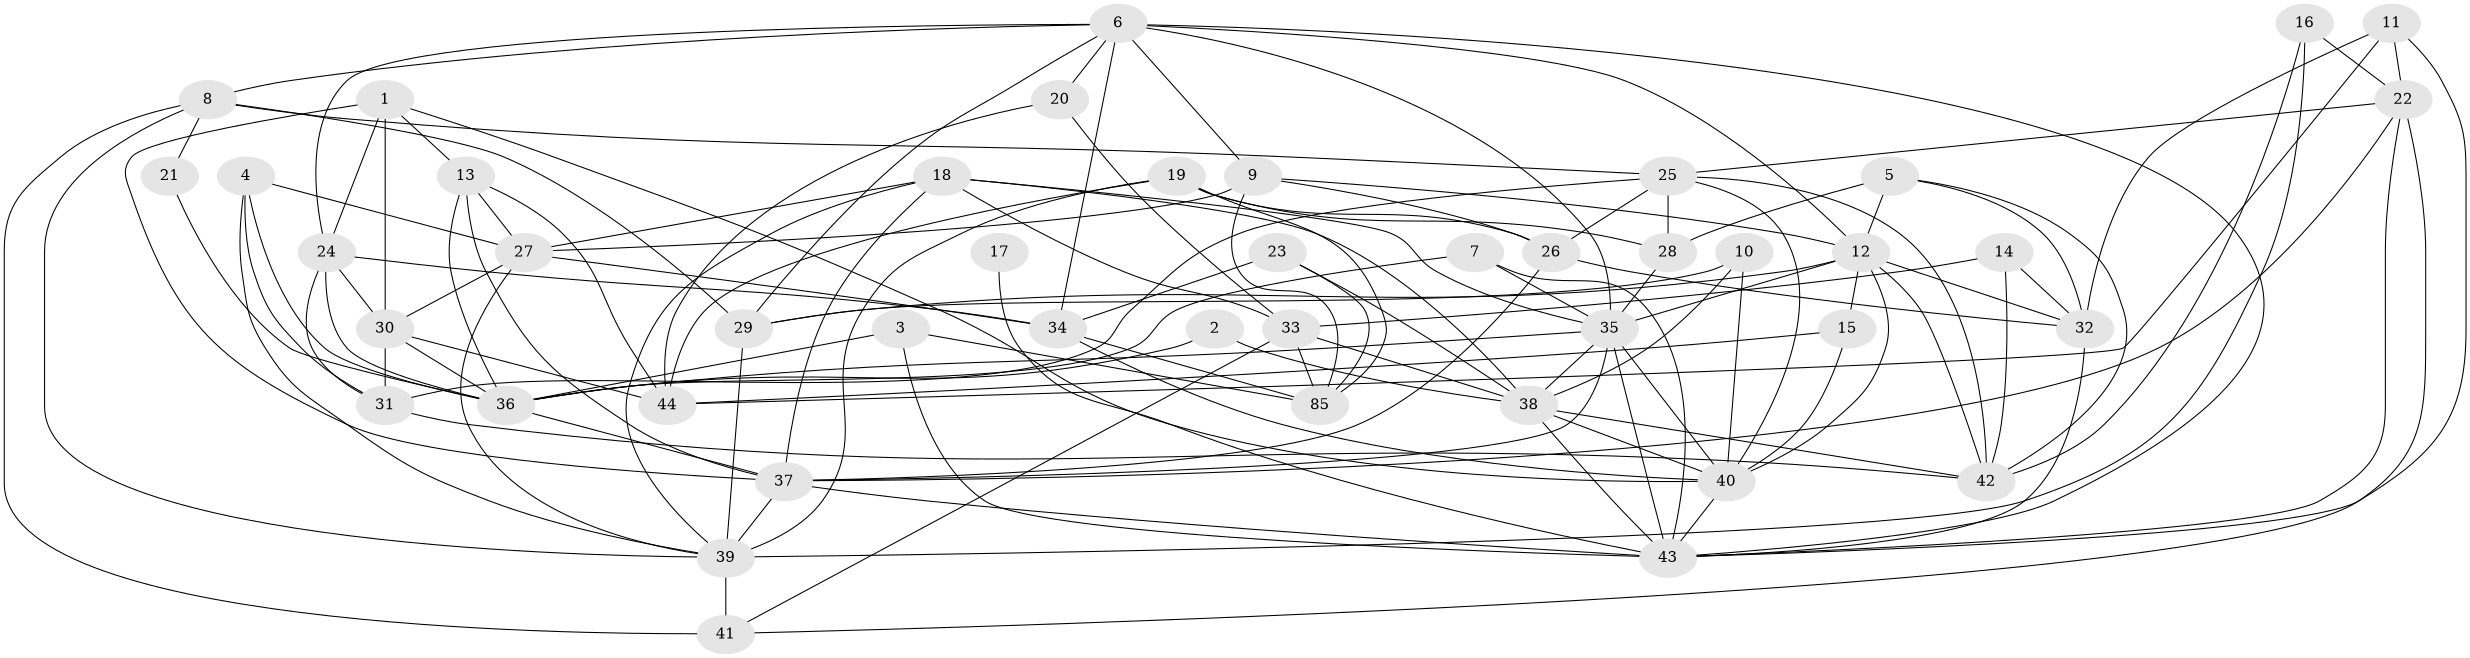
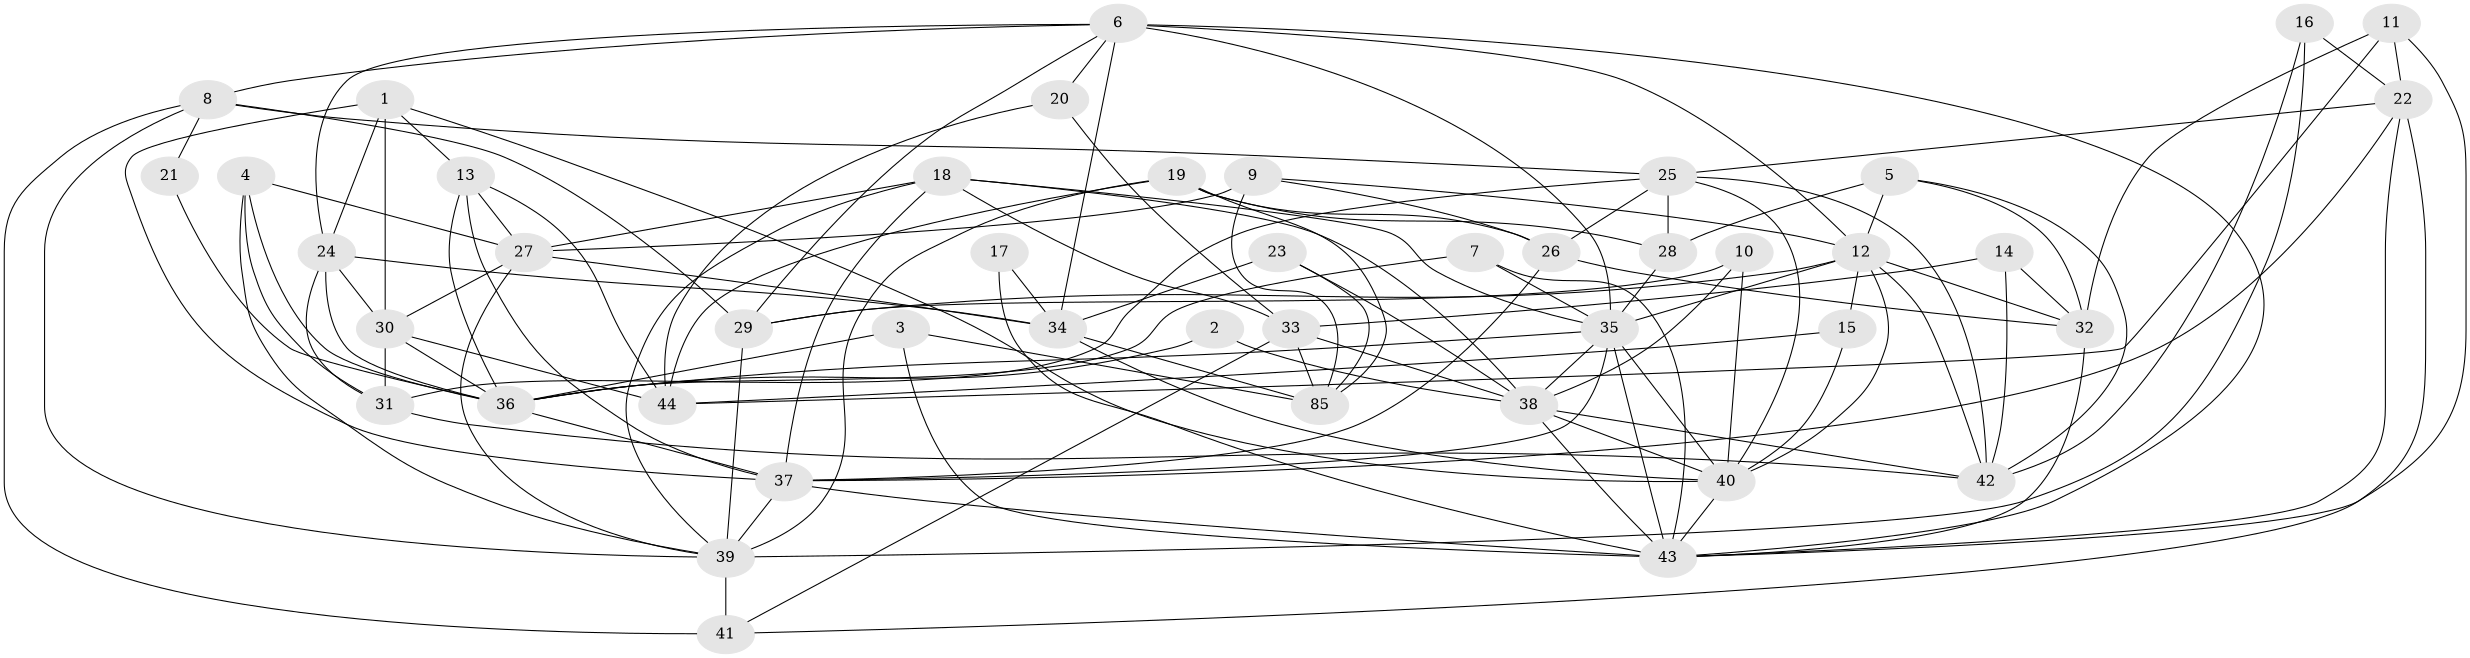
(1186, 100) -> none
none -> (1029, 291)
